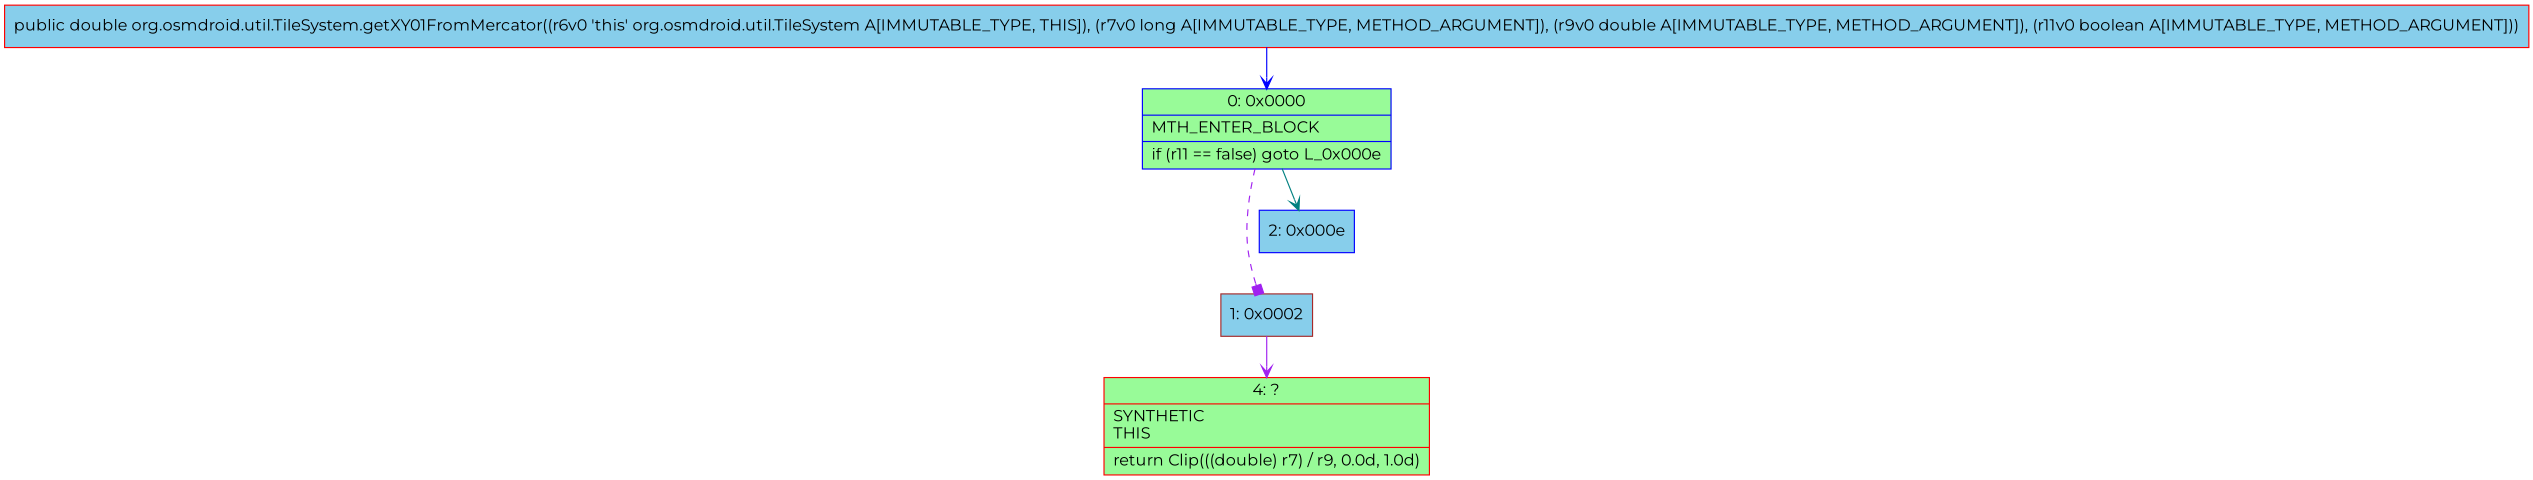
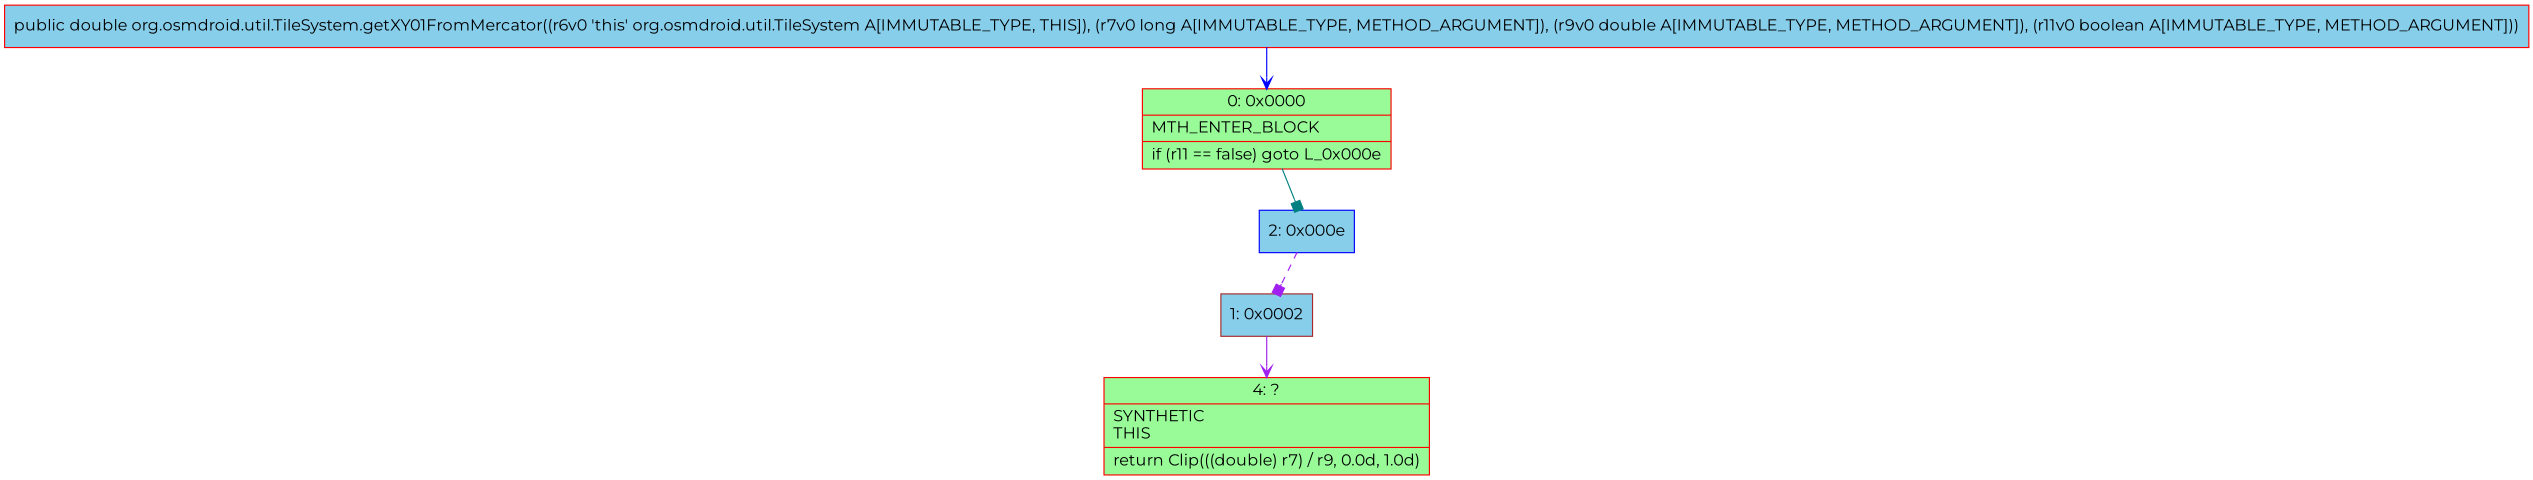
(1267, 129) -> (1267, 129)
(1288, 184) -> (1288, 184)
(1247, 226) -> (1289, 268)
